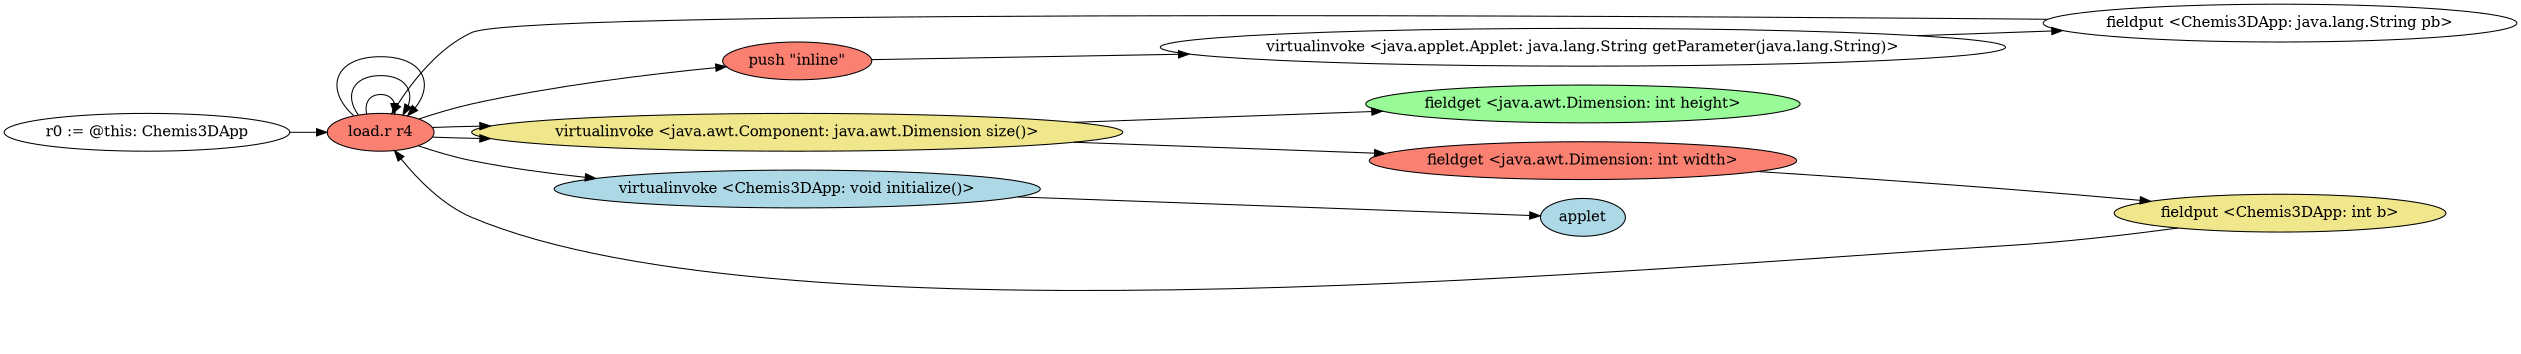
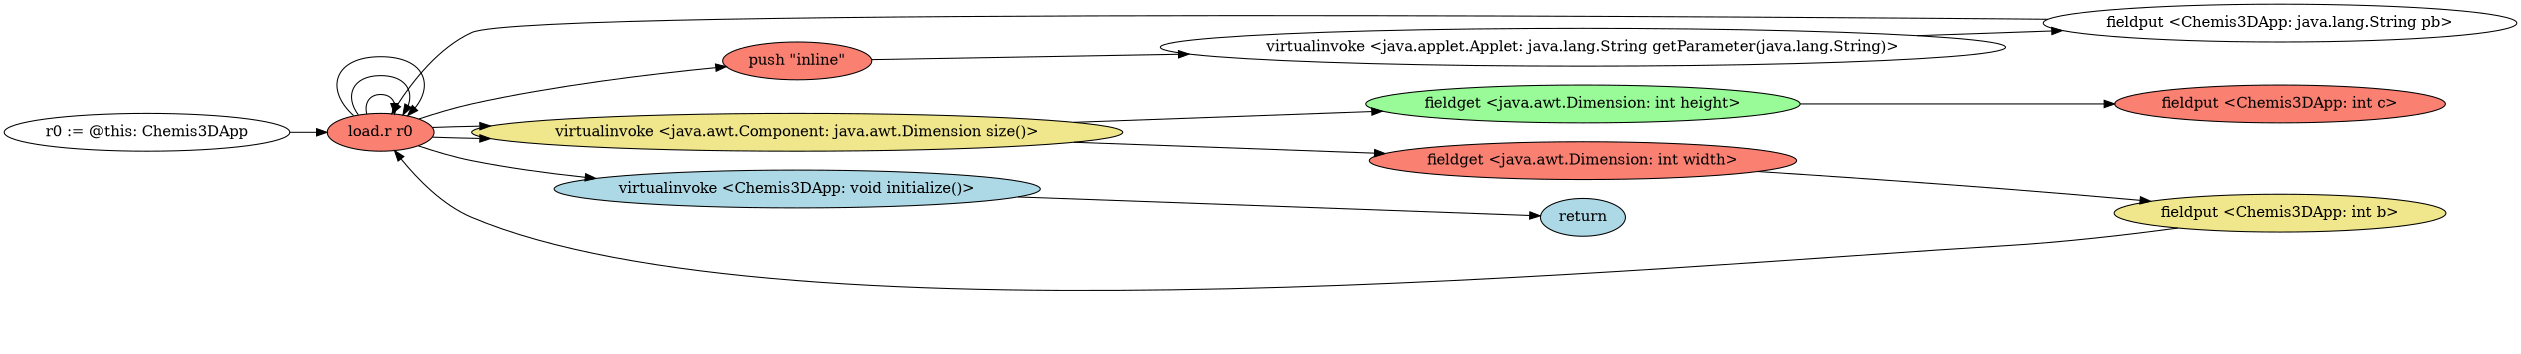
none -> (2280, 104)
(381, 132) -> (381, 132)
(1583, 217) -> (1583, 217)
